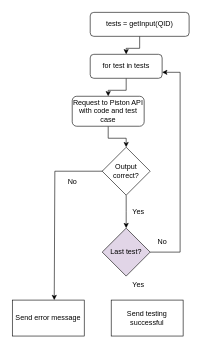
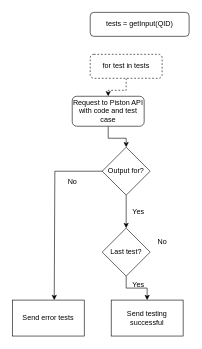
(139, 48) -> none
(126, 66) -> (126, 66)
(180, 72) -> none
(122, 90) -> (122, 90)
(126, 171) -> (126, 171)
(126, 252) -> (126, 252)
none -> (126, 287)
(48, 318) -> (48, 318)
